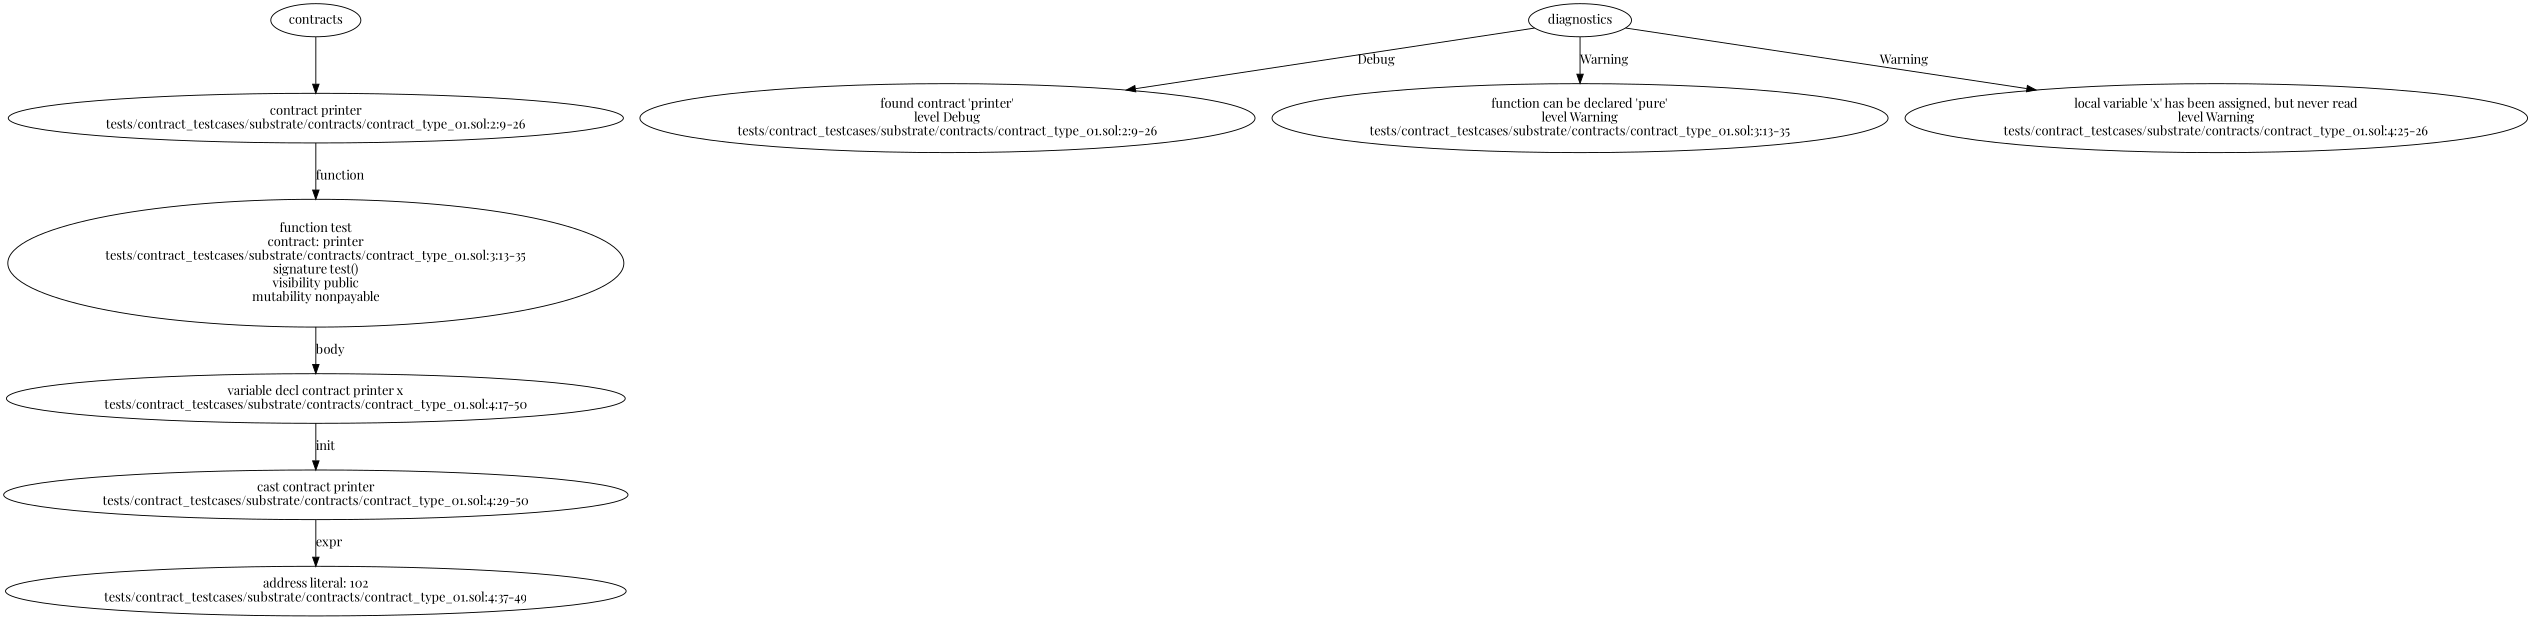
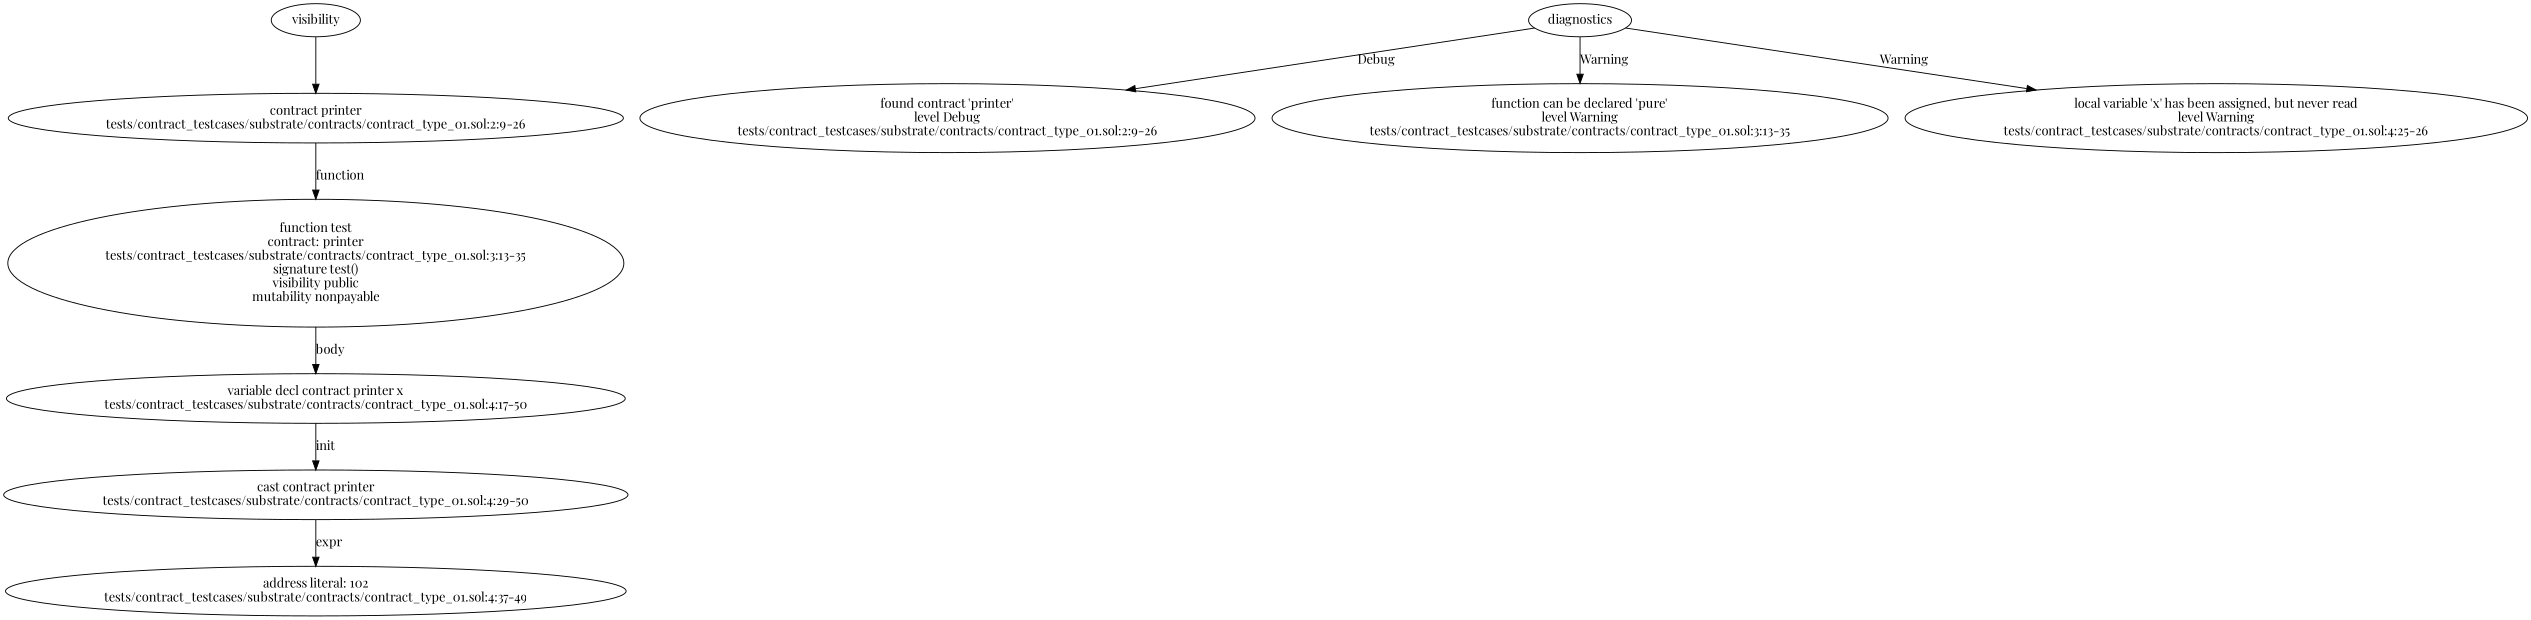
(316, 20) -> (316, 20)
